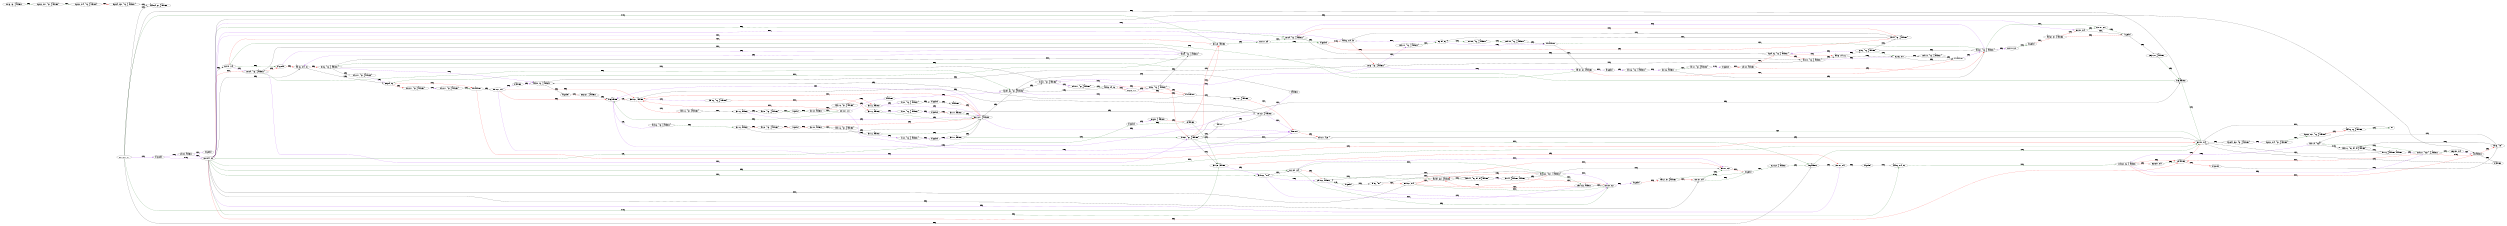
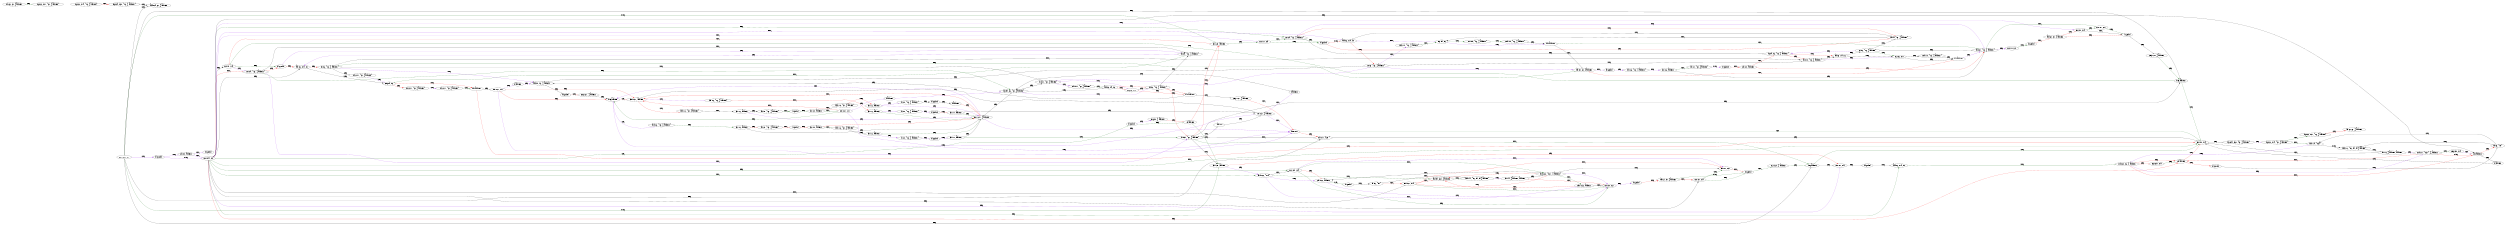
(14, 4) -> (14, 4)
(66, 4) -> none
(2392, 128) -> none
(2354, 130) -> (2354, 130)
(2371, 146) -> (2299, 143)
none -> (720, 197)
